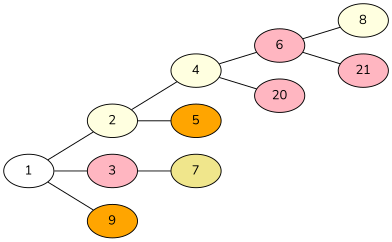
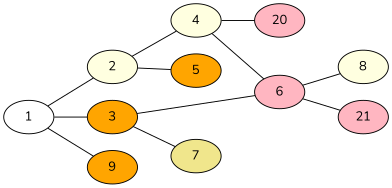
none -> (196, 105)
(112, 171) -> (112, 117)
